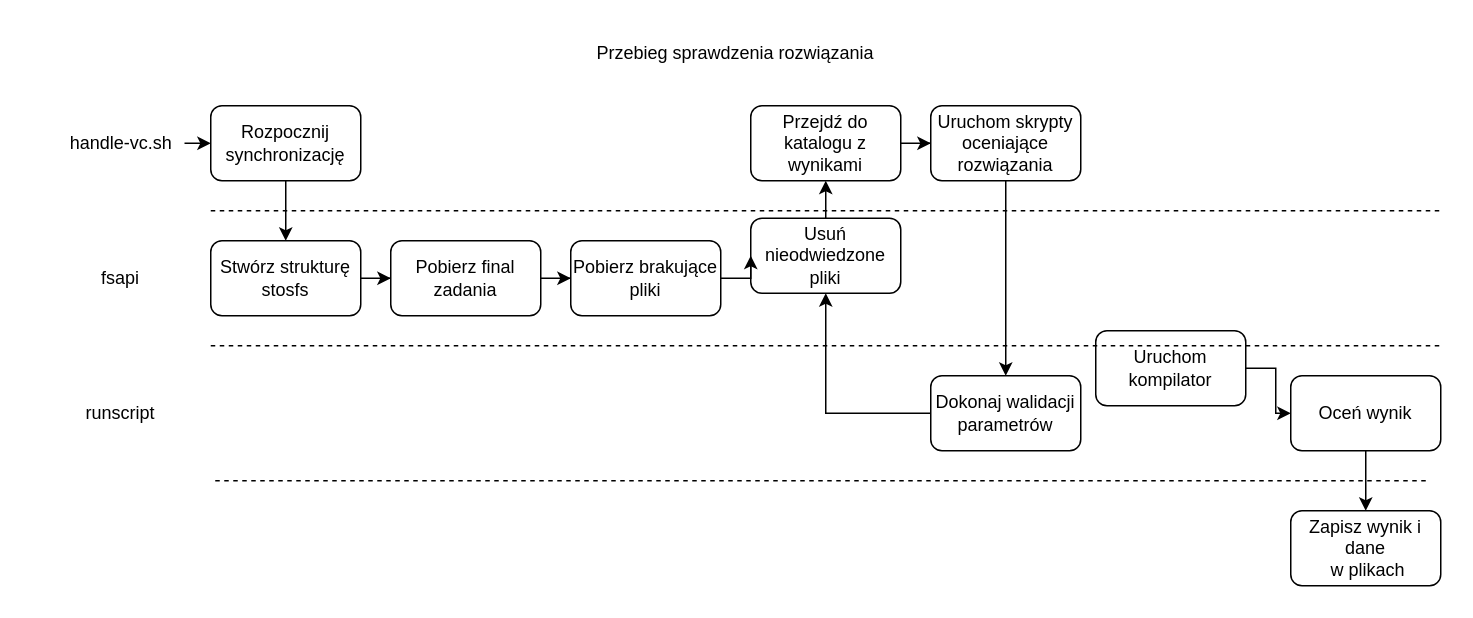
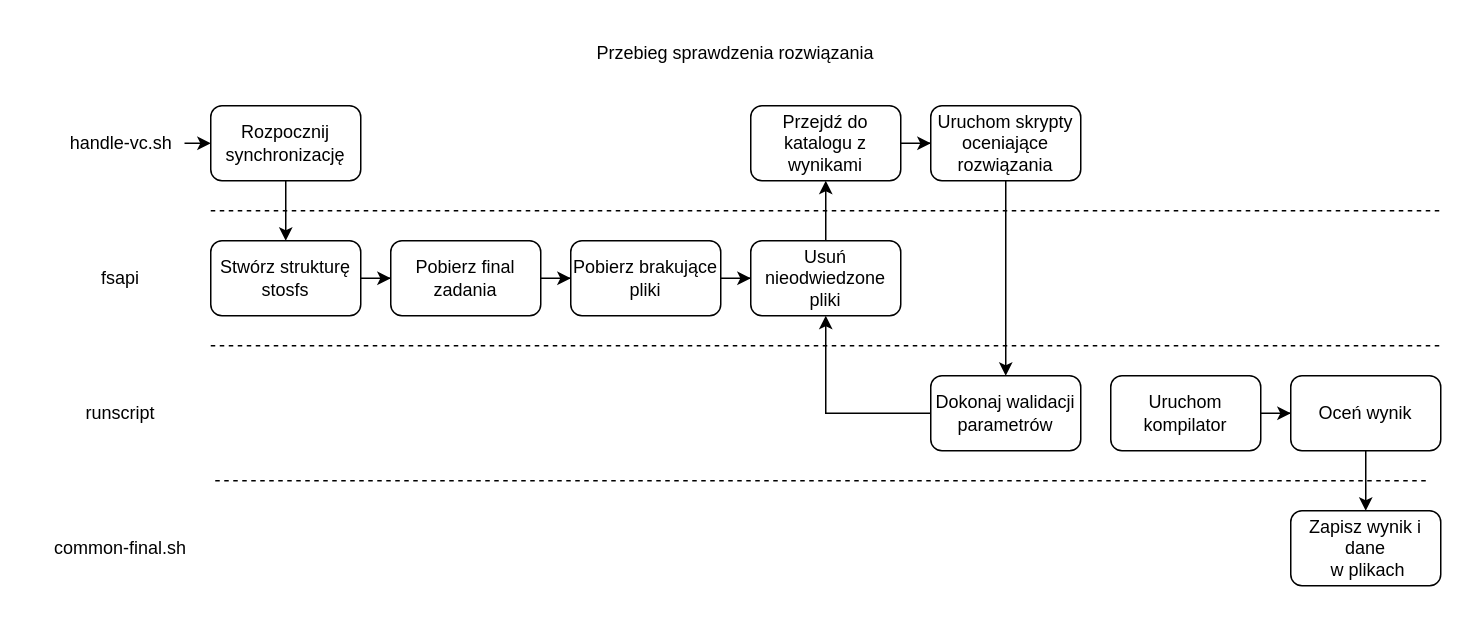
(826, 256) -> (826, 278)
(1171, 368) -> (1186, 413)
none -> (121, 548)
